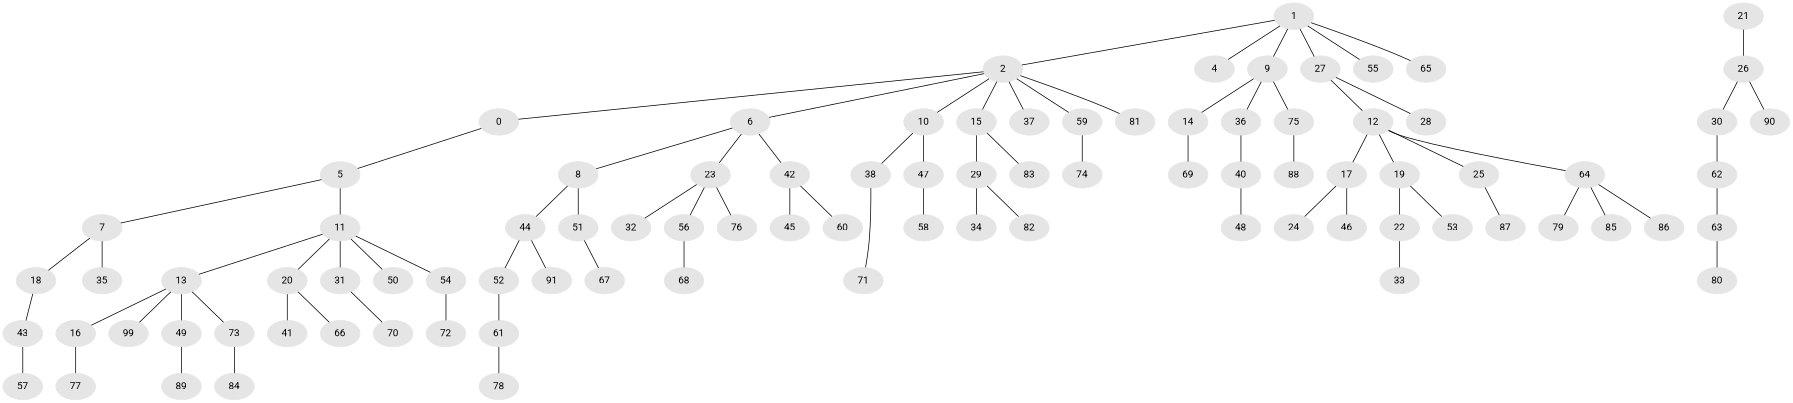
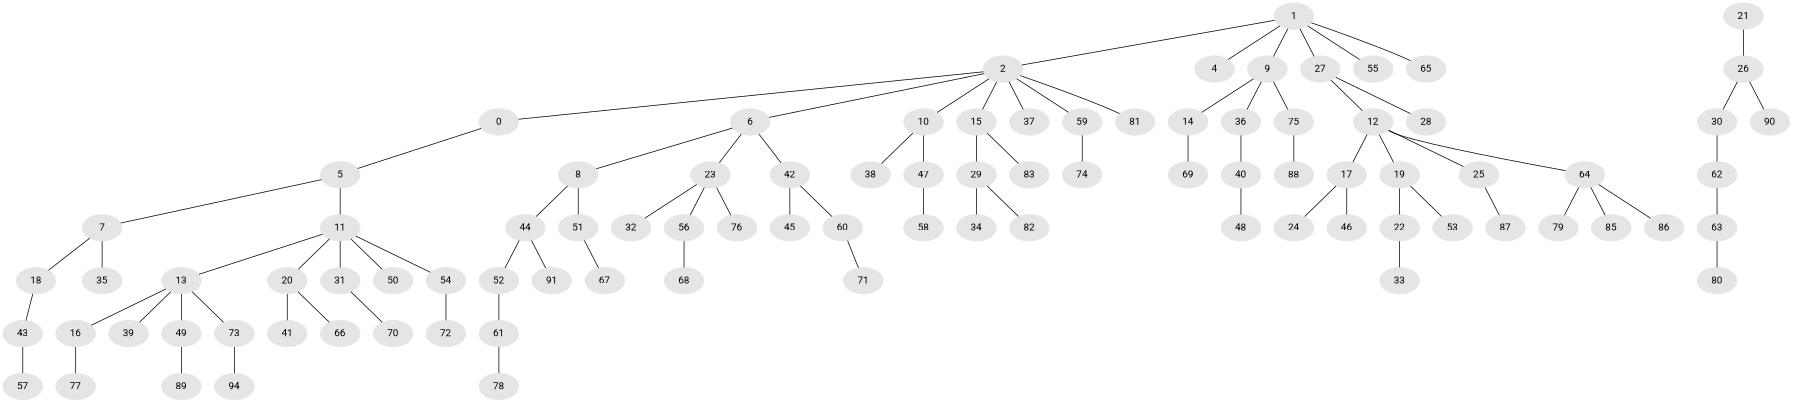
(870, 228) -> (853, 254)
(129, 334) -> (129, 334)
(234, 386) -> (234, 386)
